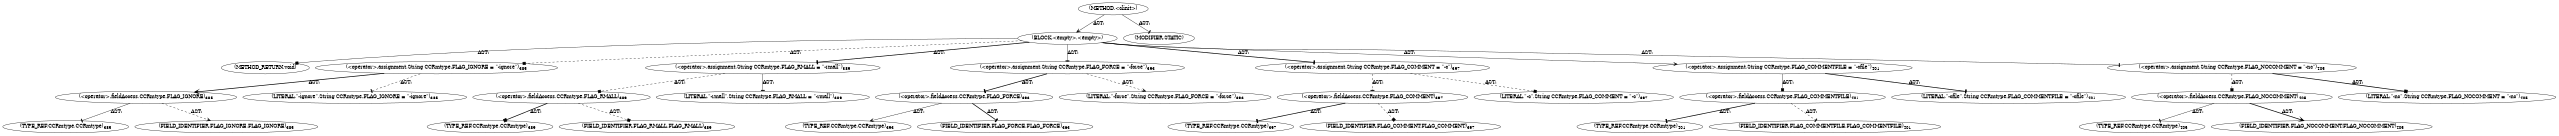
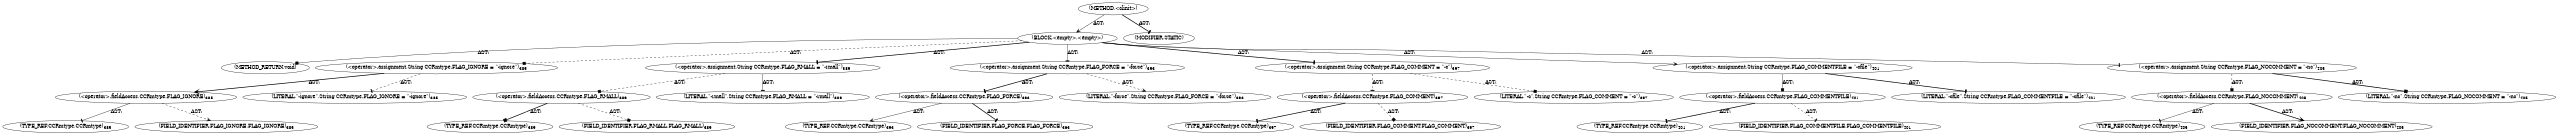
(1135, 23) -> (1135, 23)
